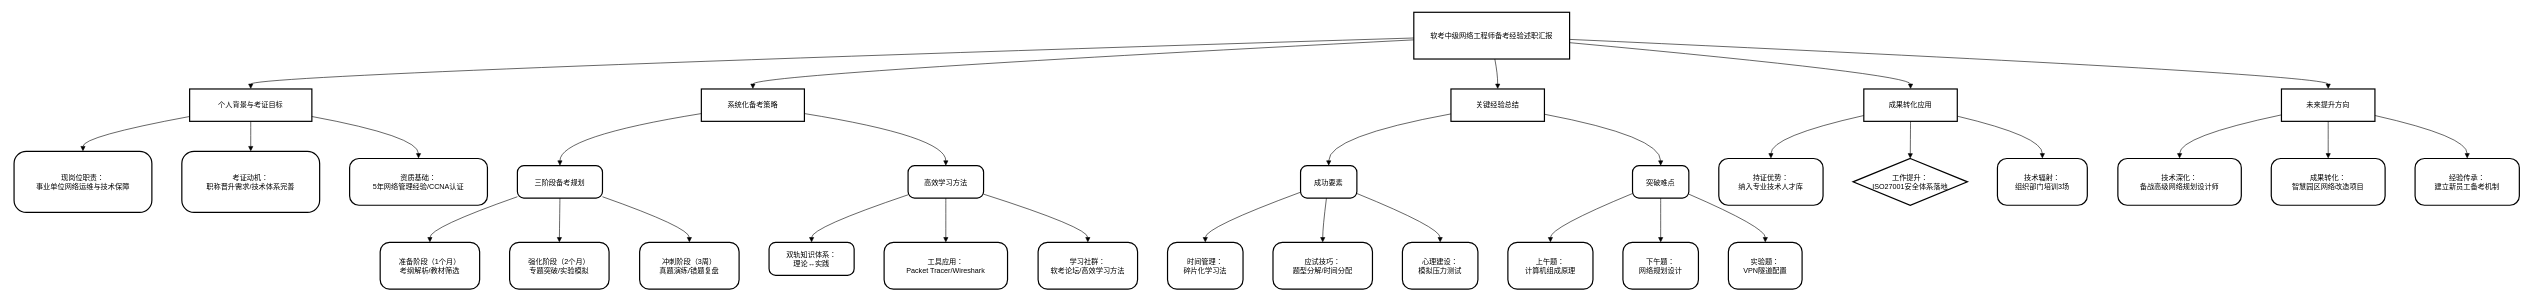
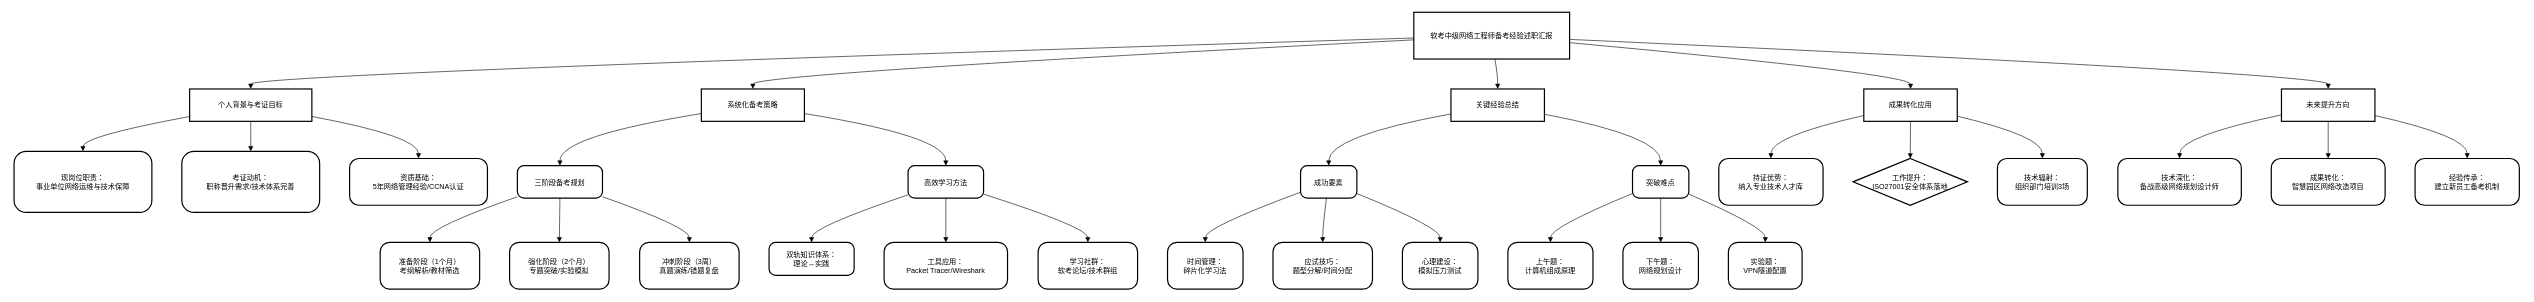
(1087, 262) -> (1087, 262)
